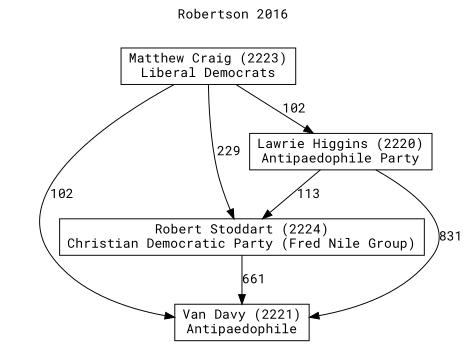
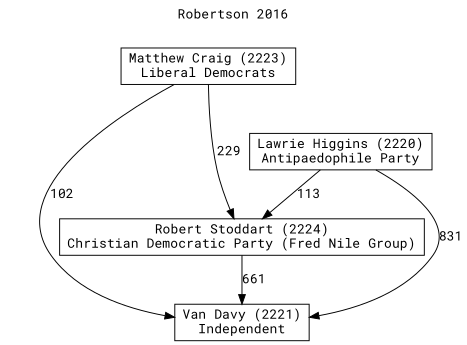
(270, 106) -> none
(242, 322) -> (242, 322)
